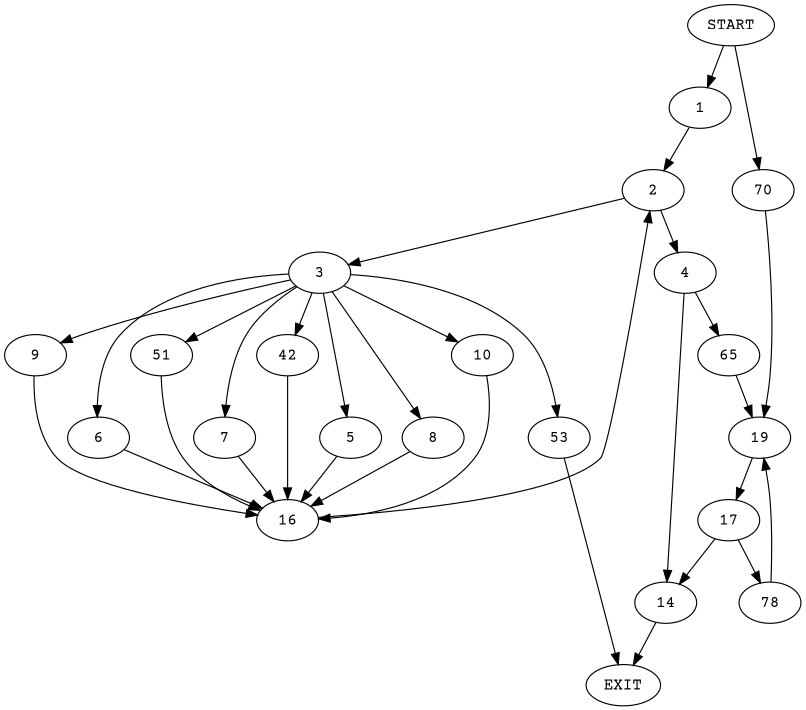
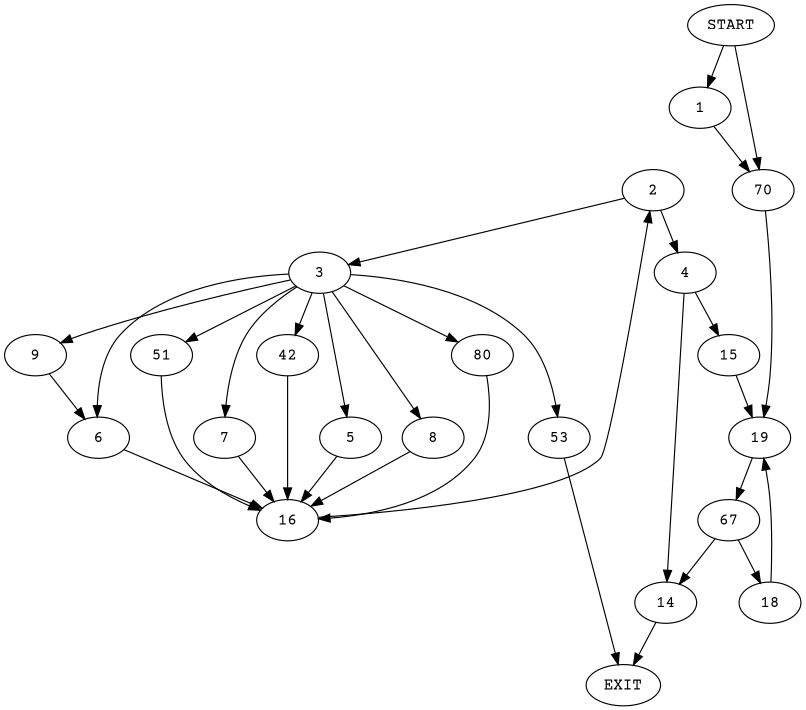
(680, 144) -> (728, 144)
(482, 355) -> (482, 355)
(729, 355) -> (729, 355)
(106, 483) -> (63, 392)
(729, 520) -> (729, 520)
(770, 603) -> (770, 603)
